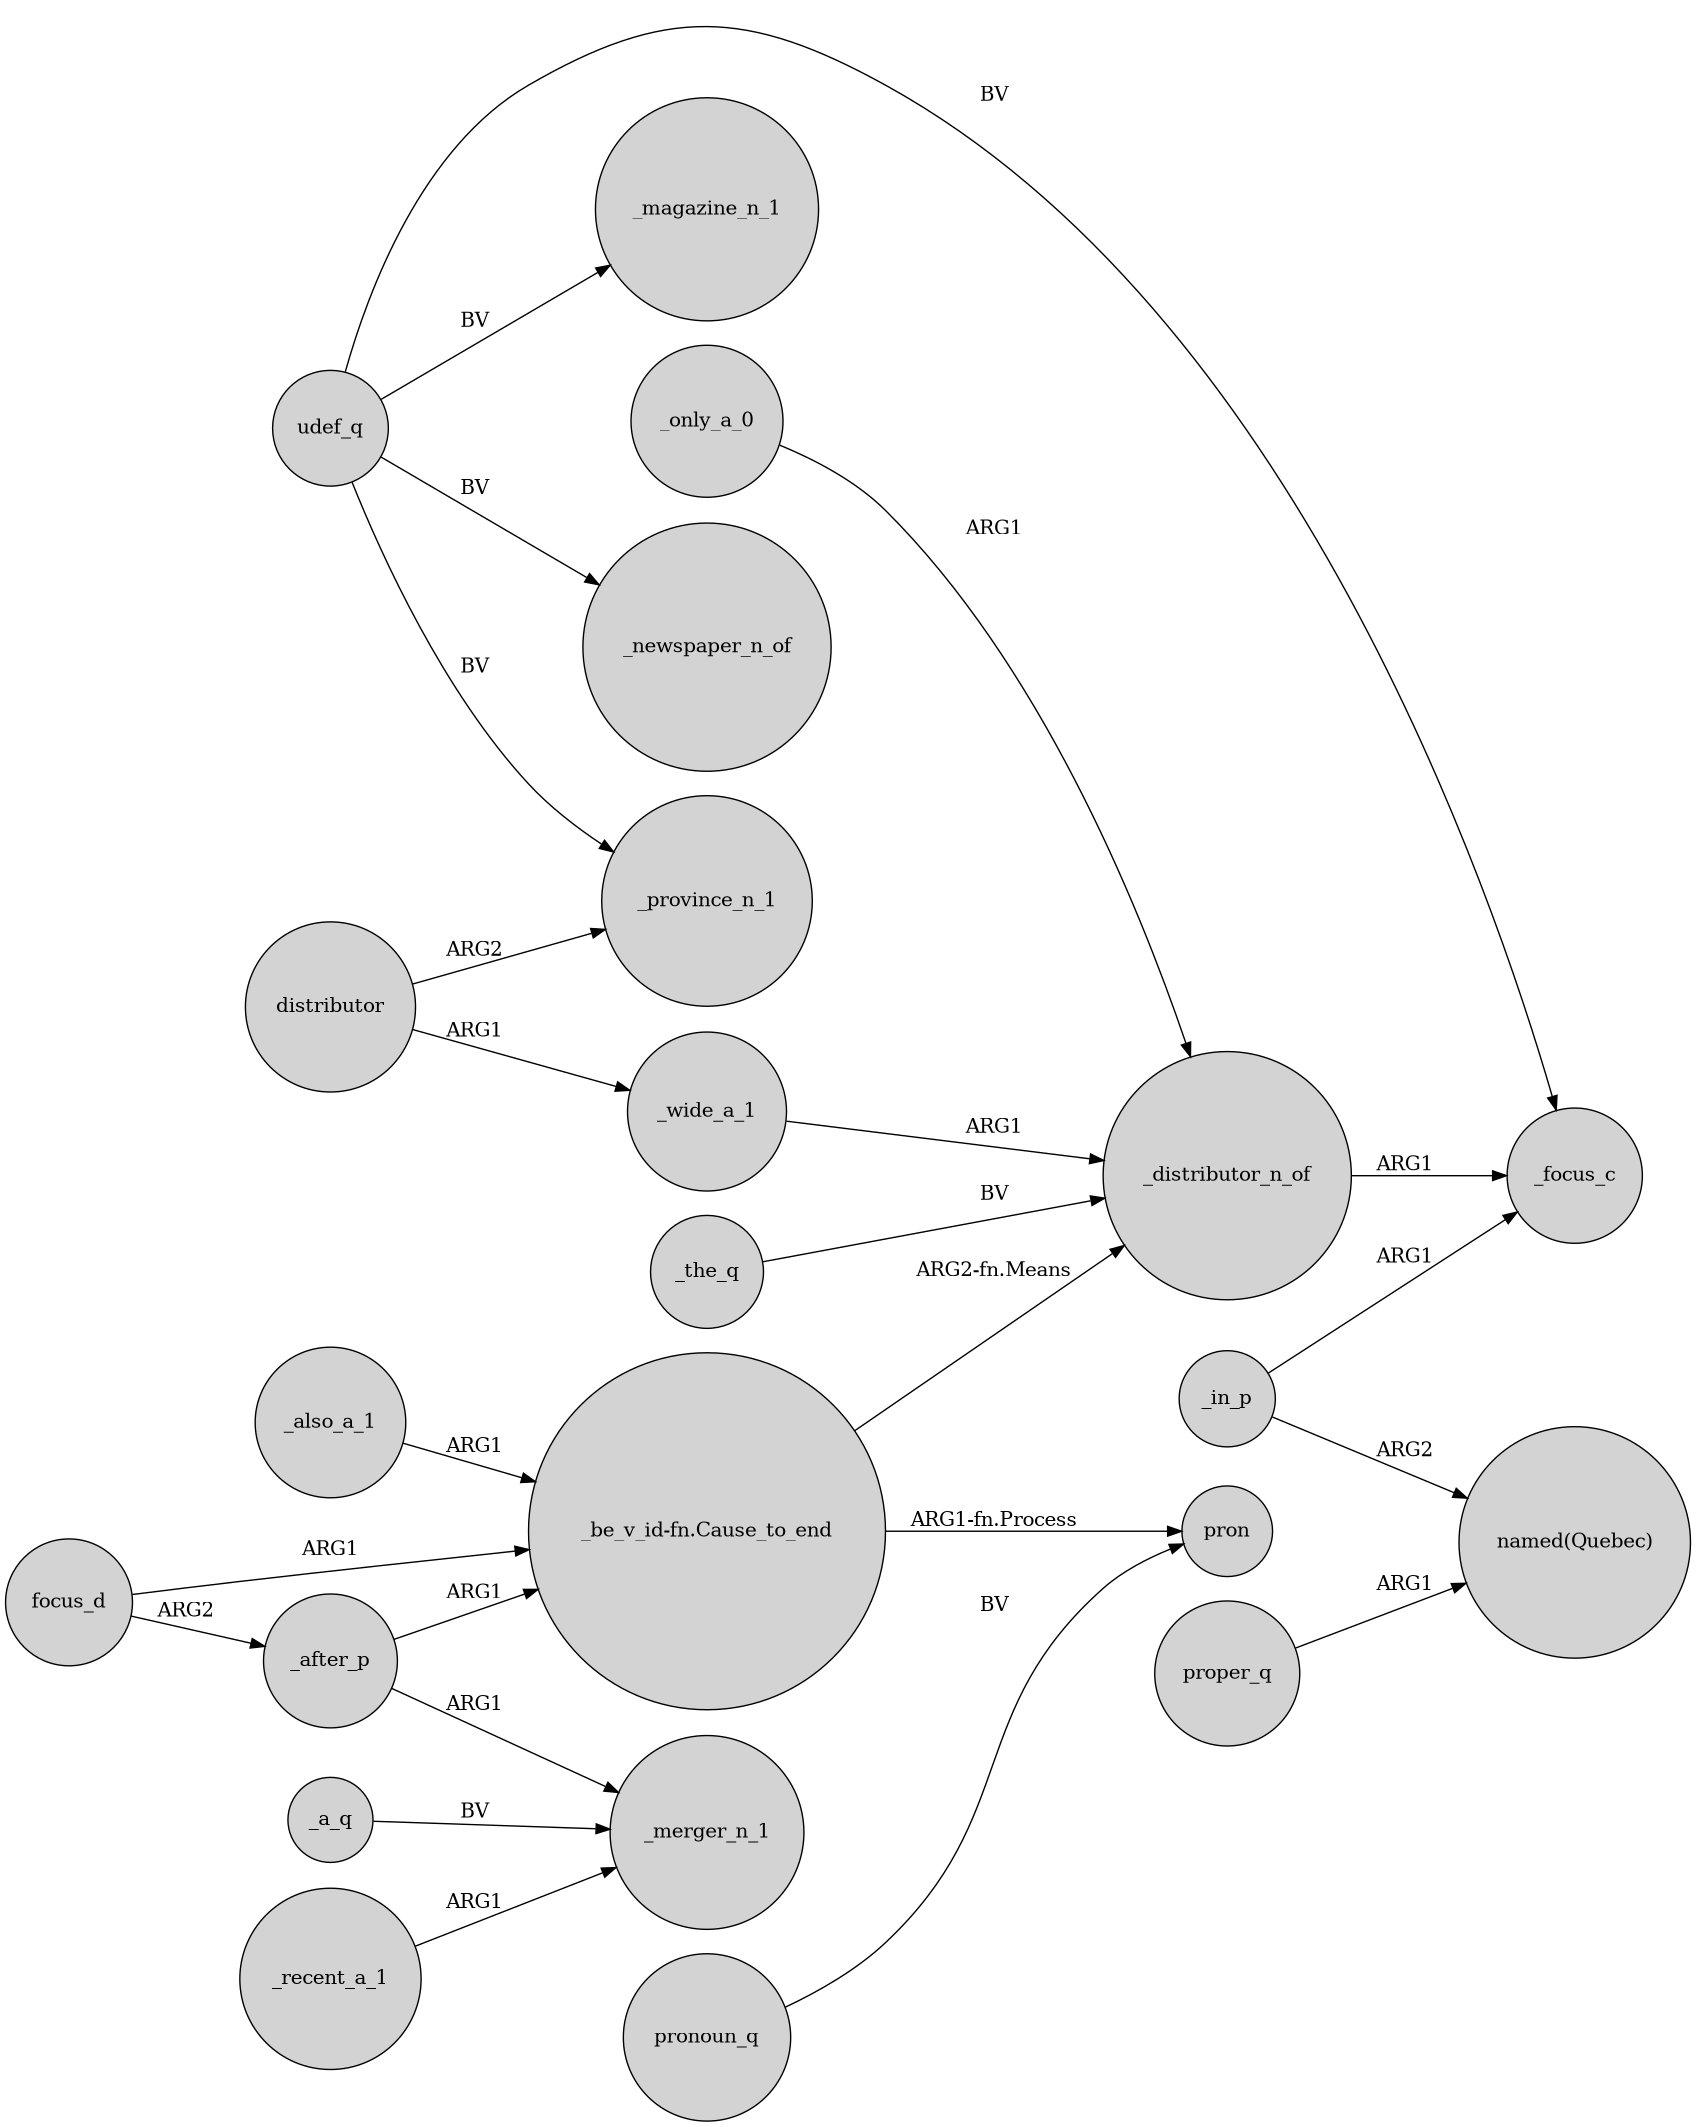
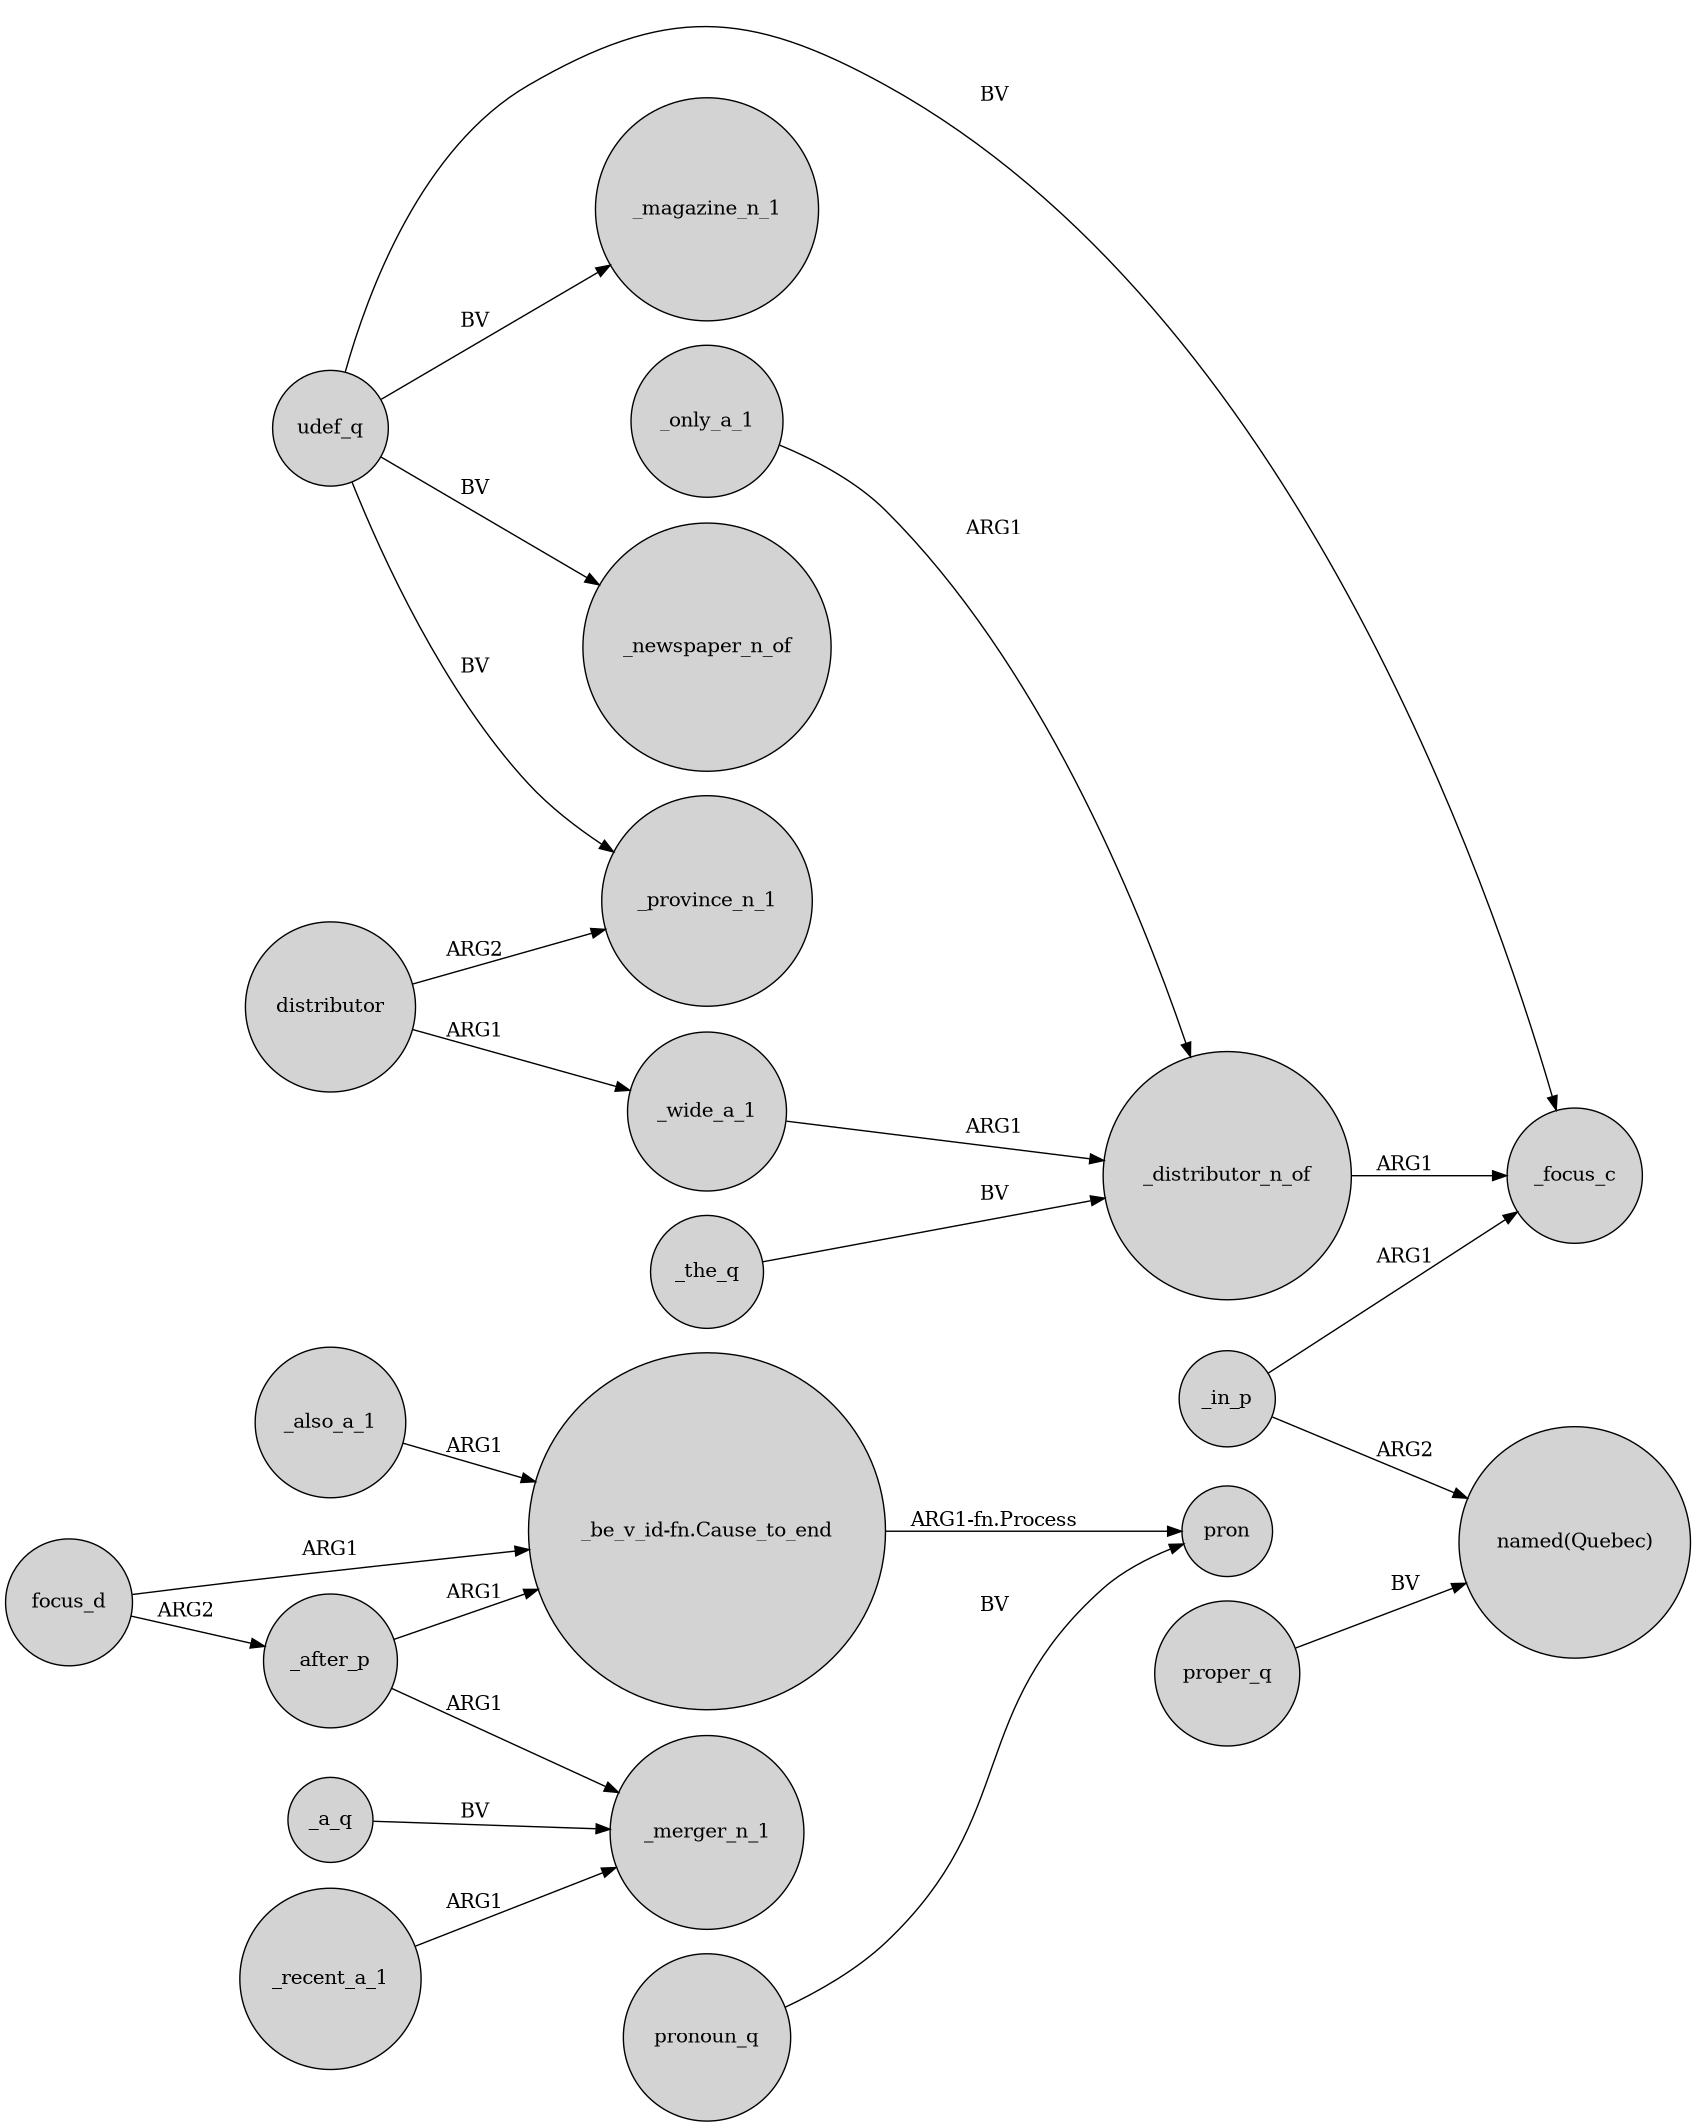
(707, 421) -> (707, 421)
(983, 1342) -> none
(1405, 1585) -> (1405, 1585)
